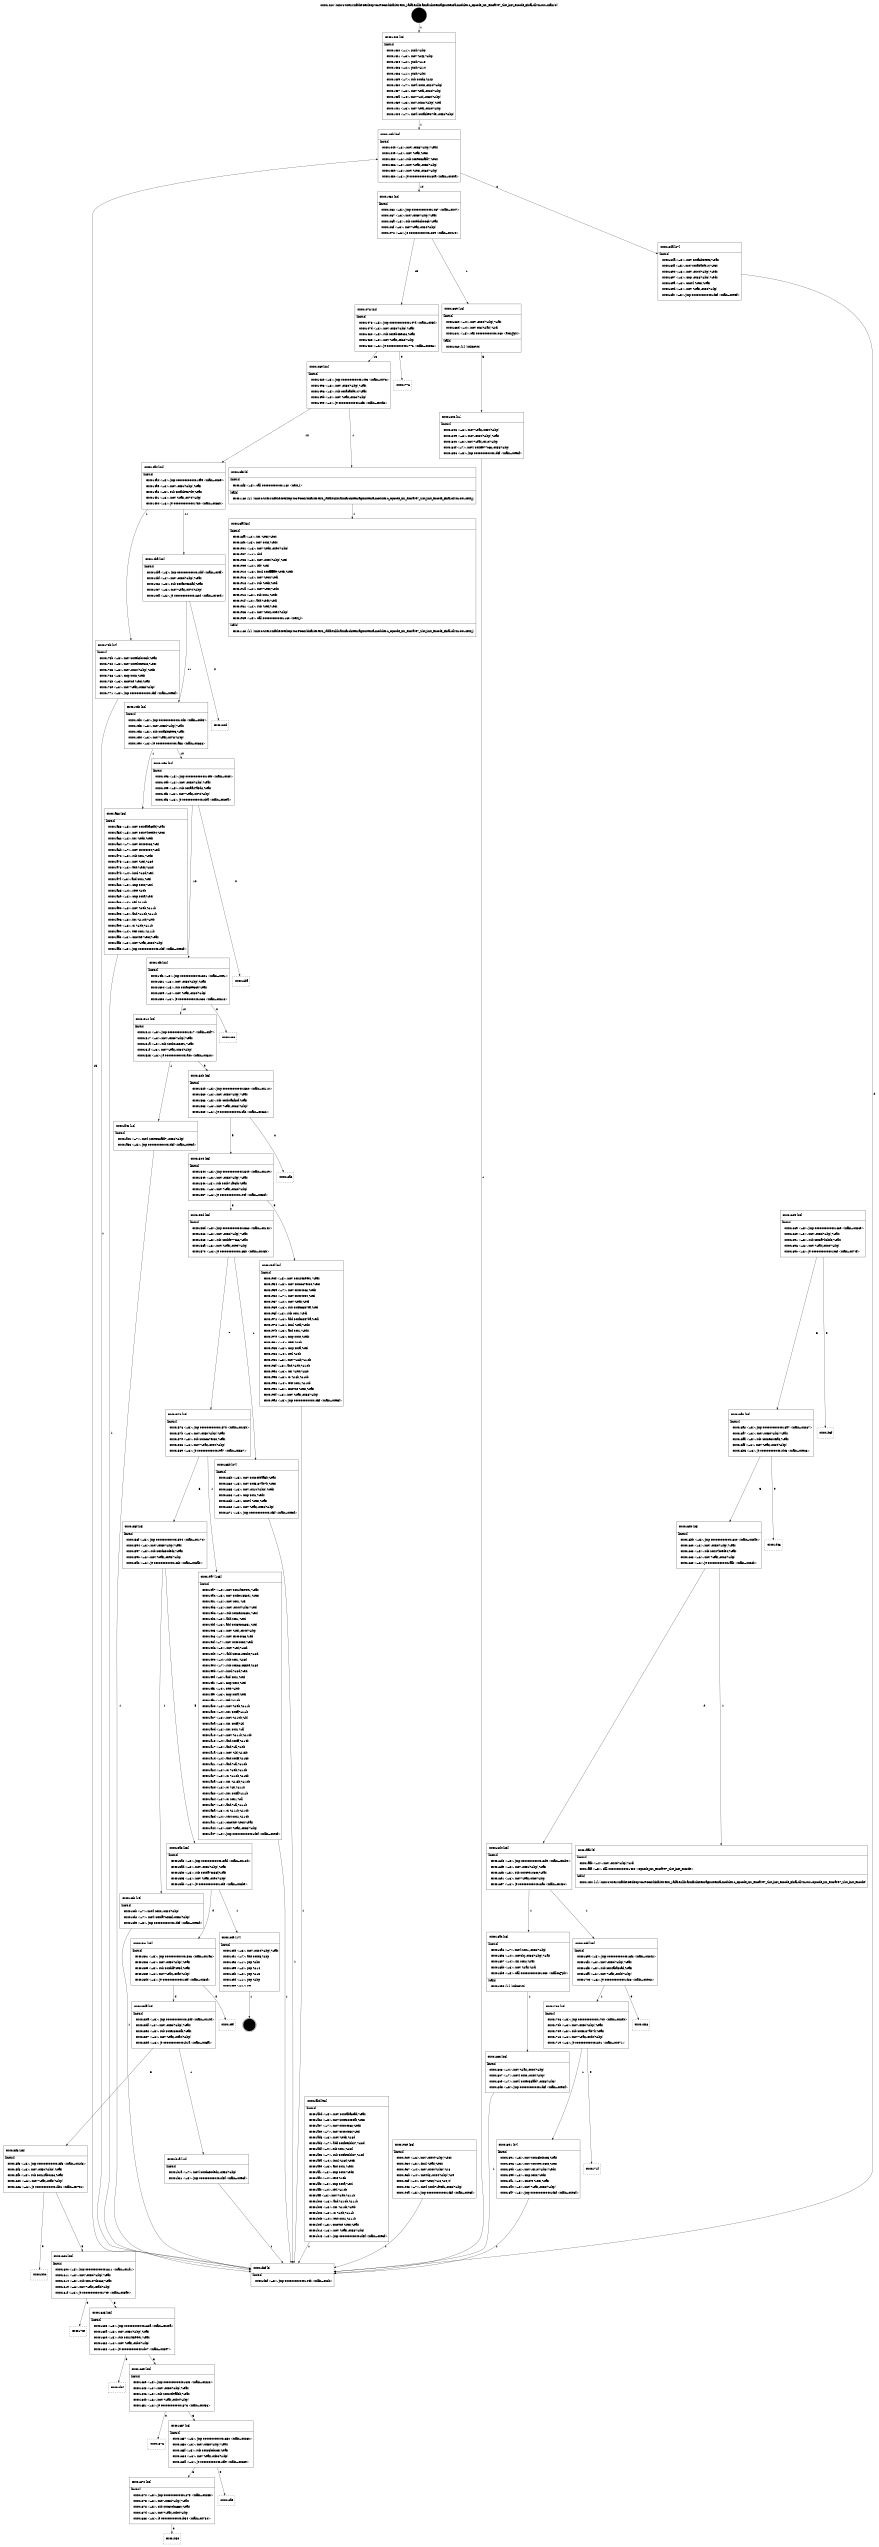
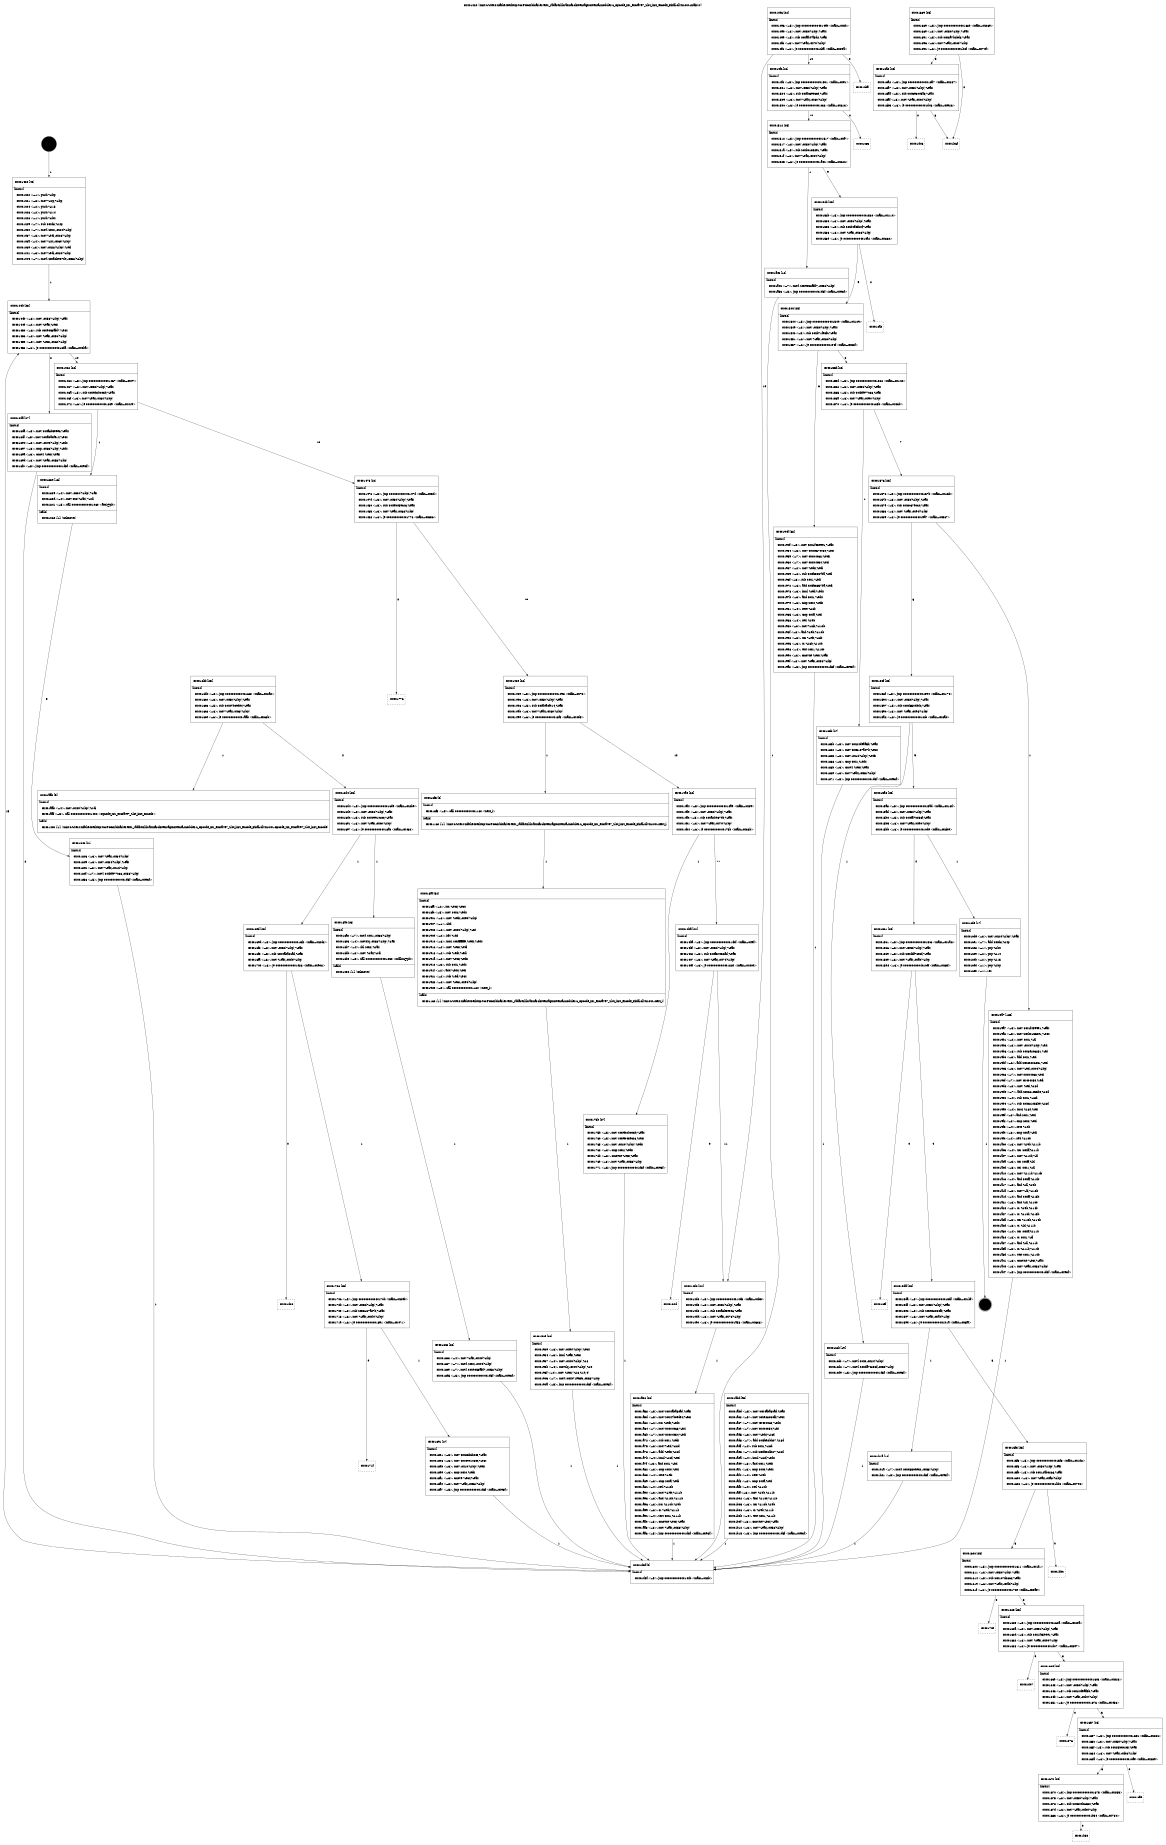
(179, 753) -> (764, 666)
none -> (558, 1168)
(745, 1488) -> (939, 124)
